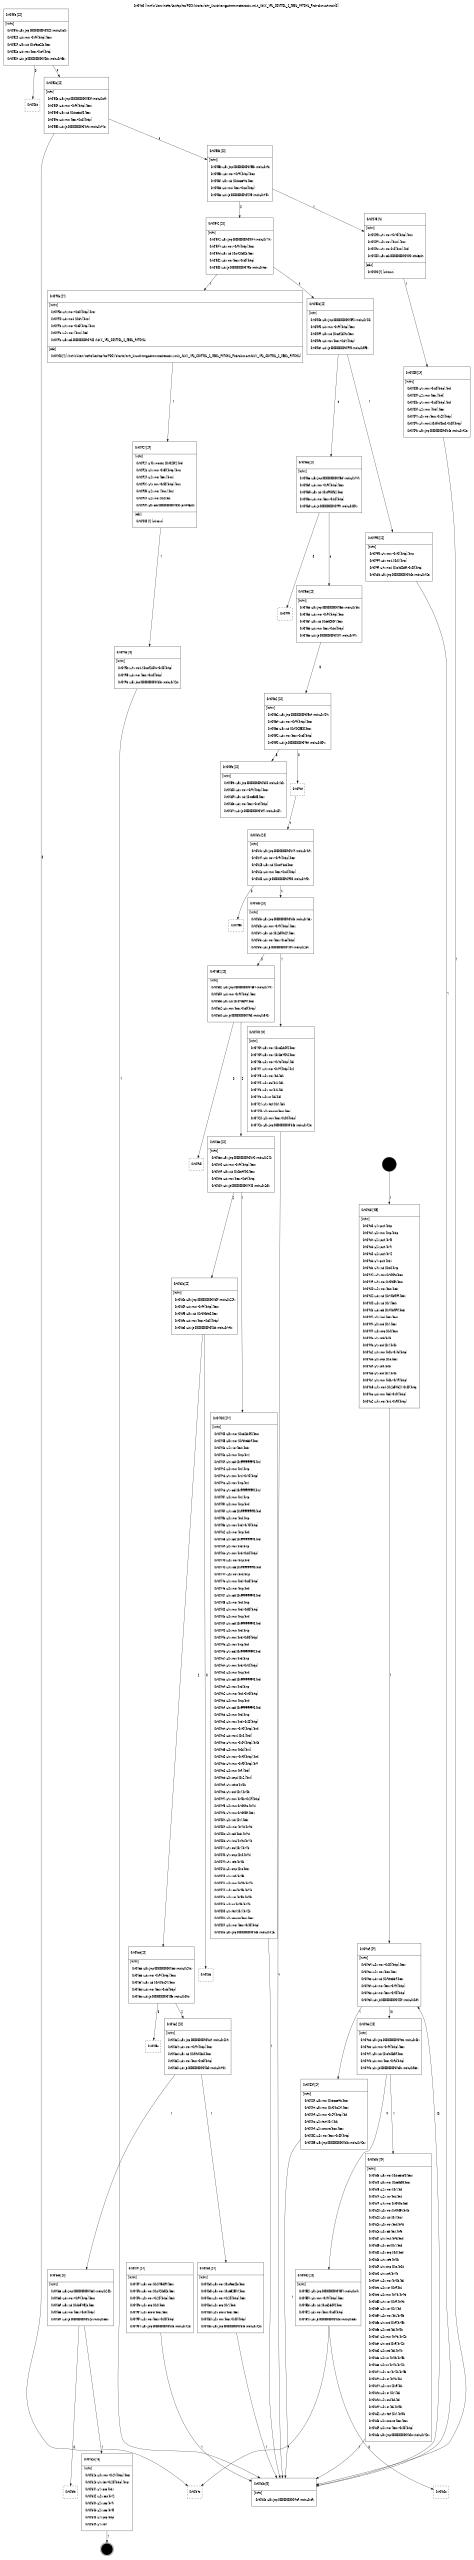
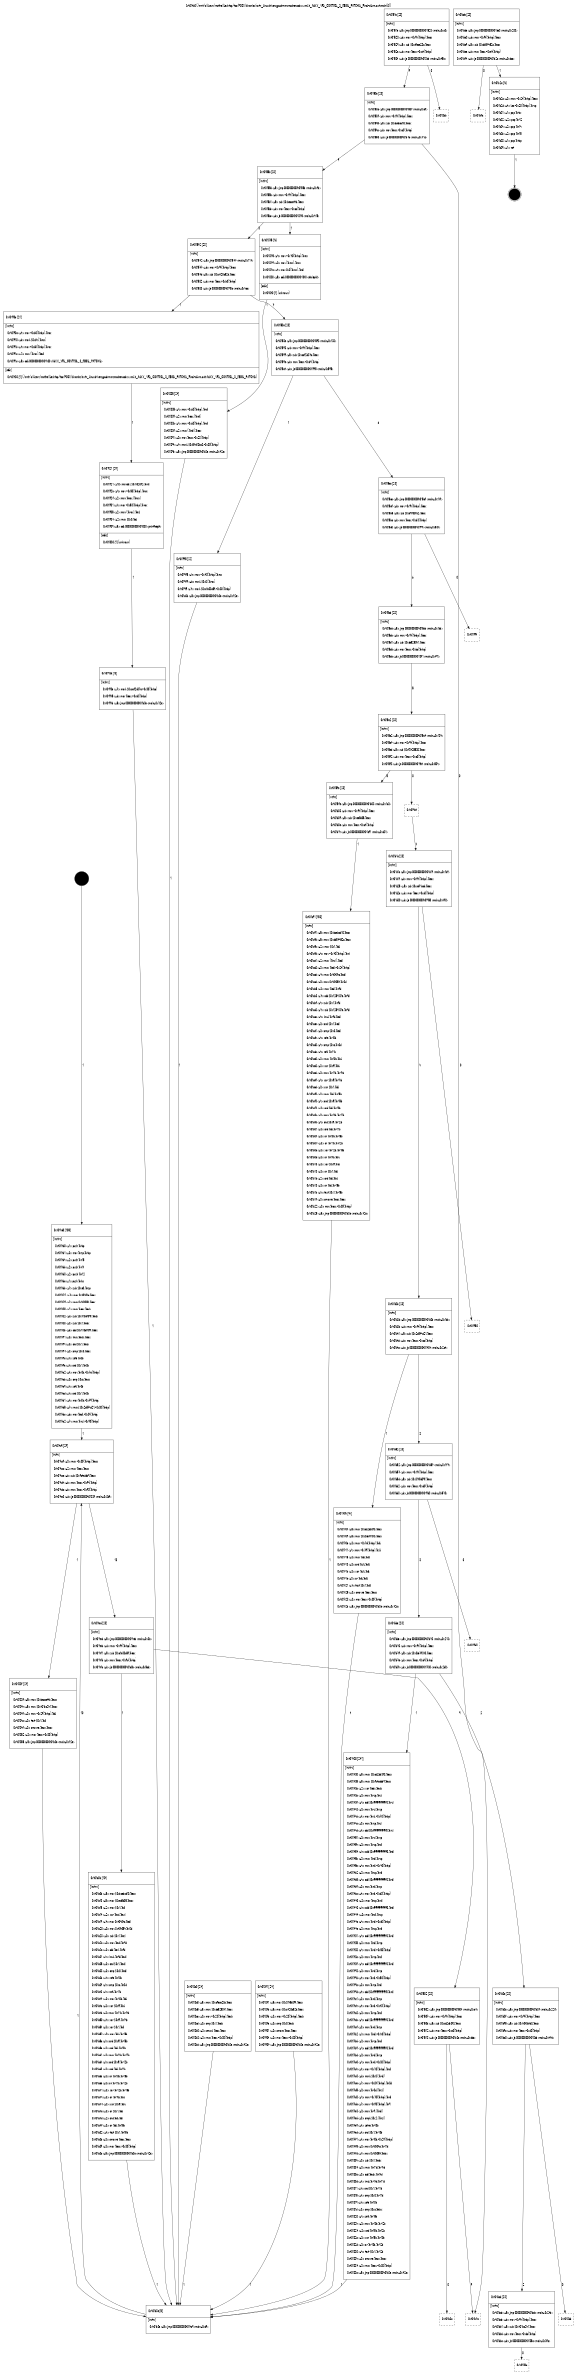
none -> (336, 1066)
(198, 2047) -> none
